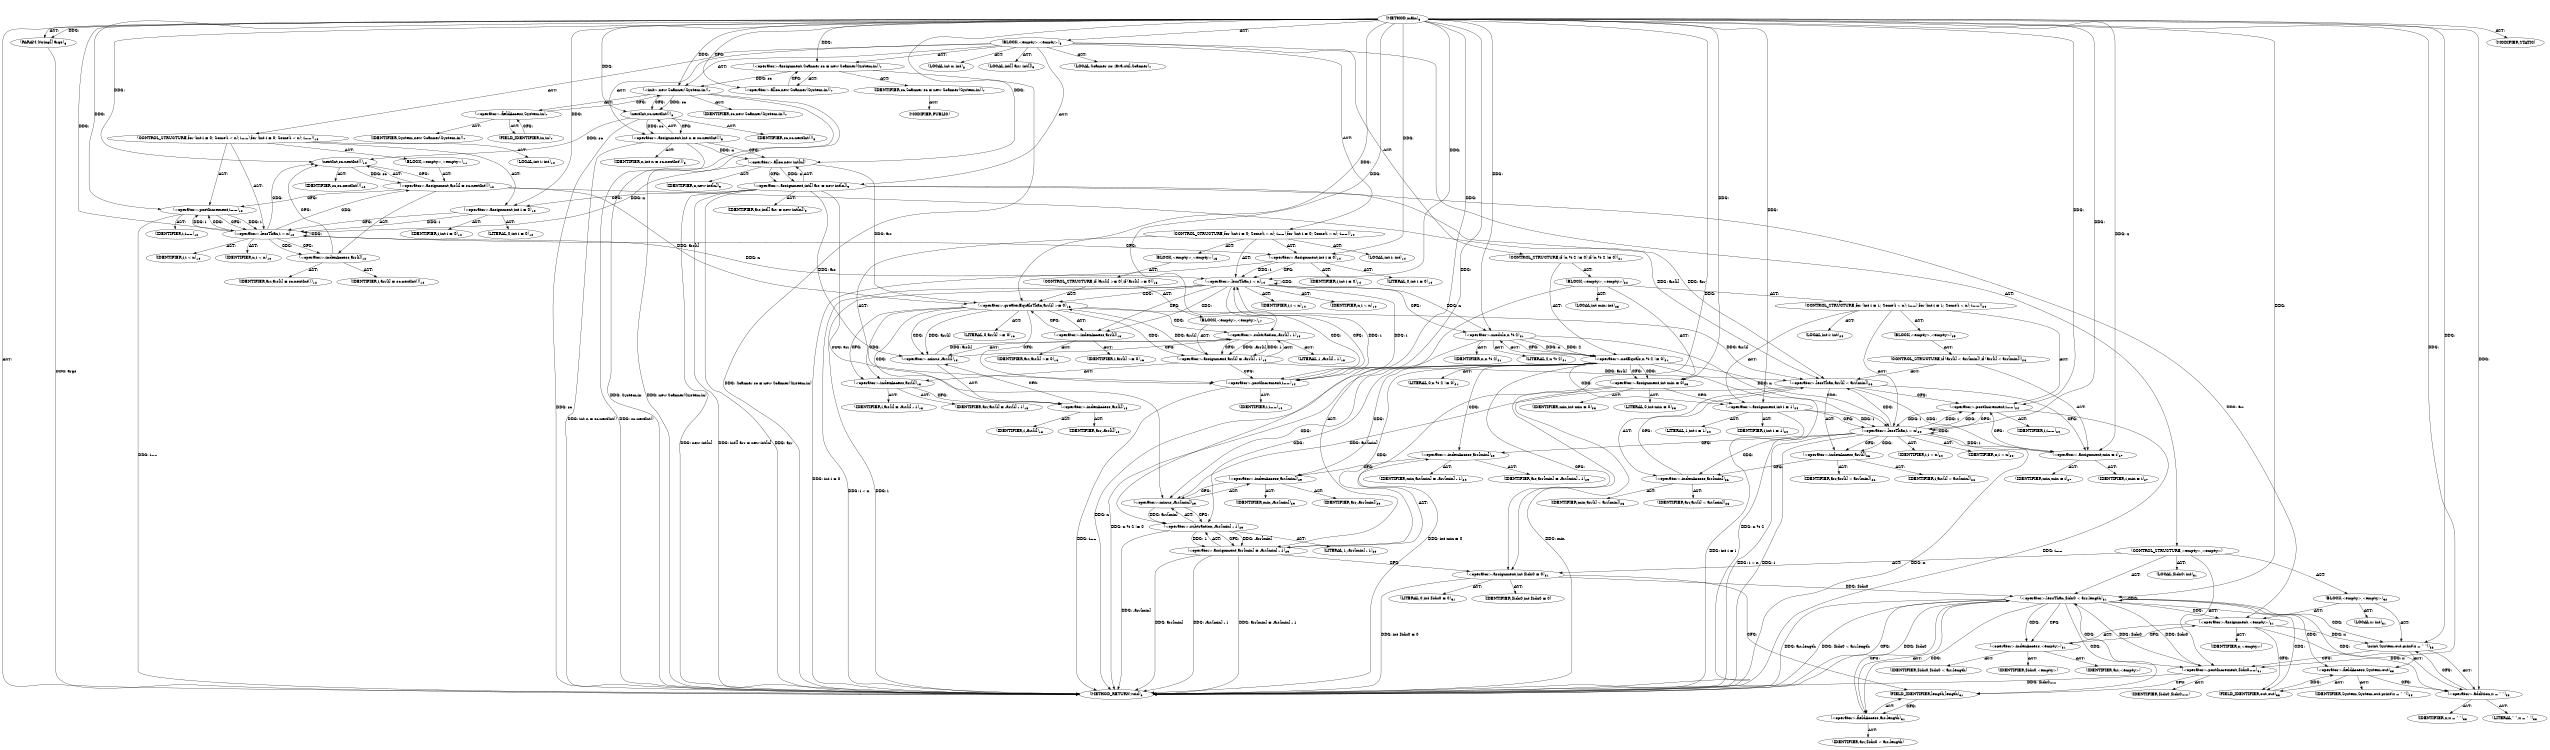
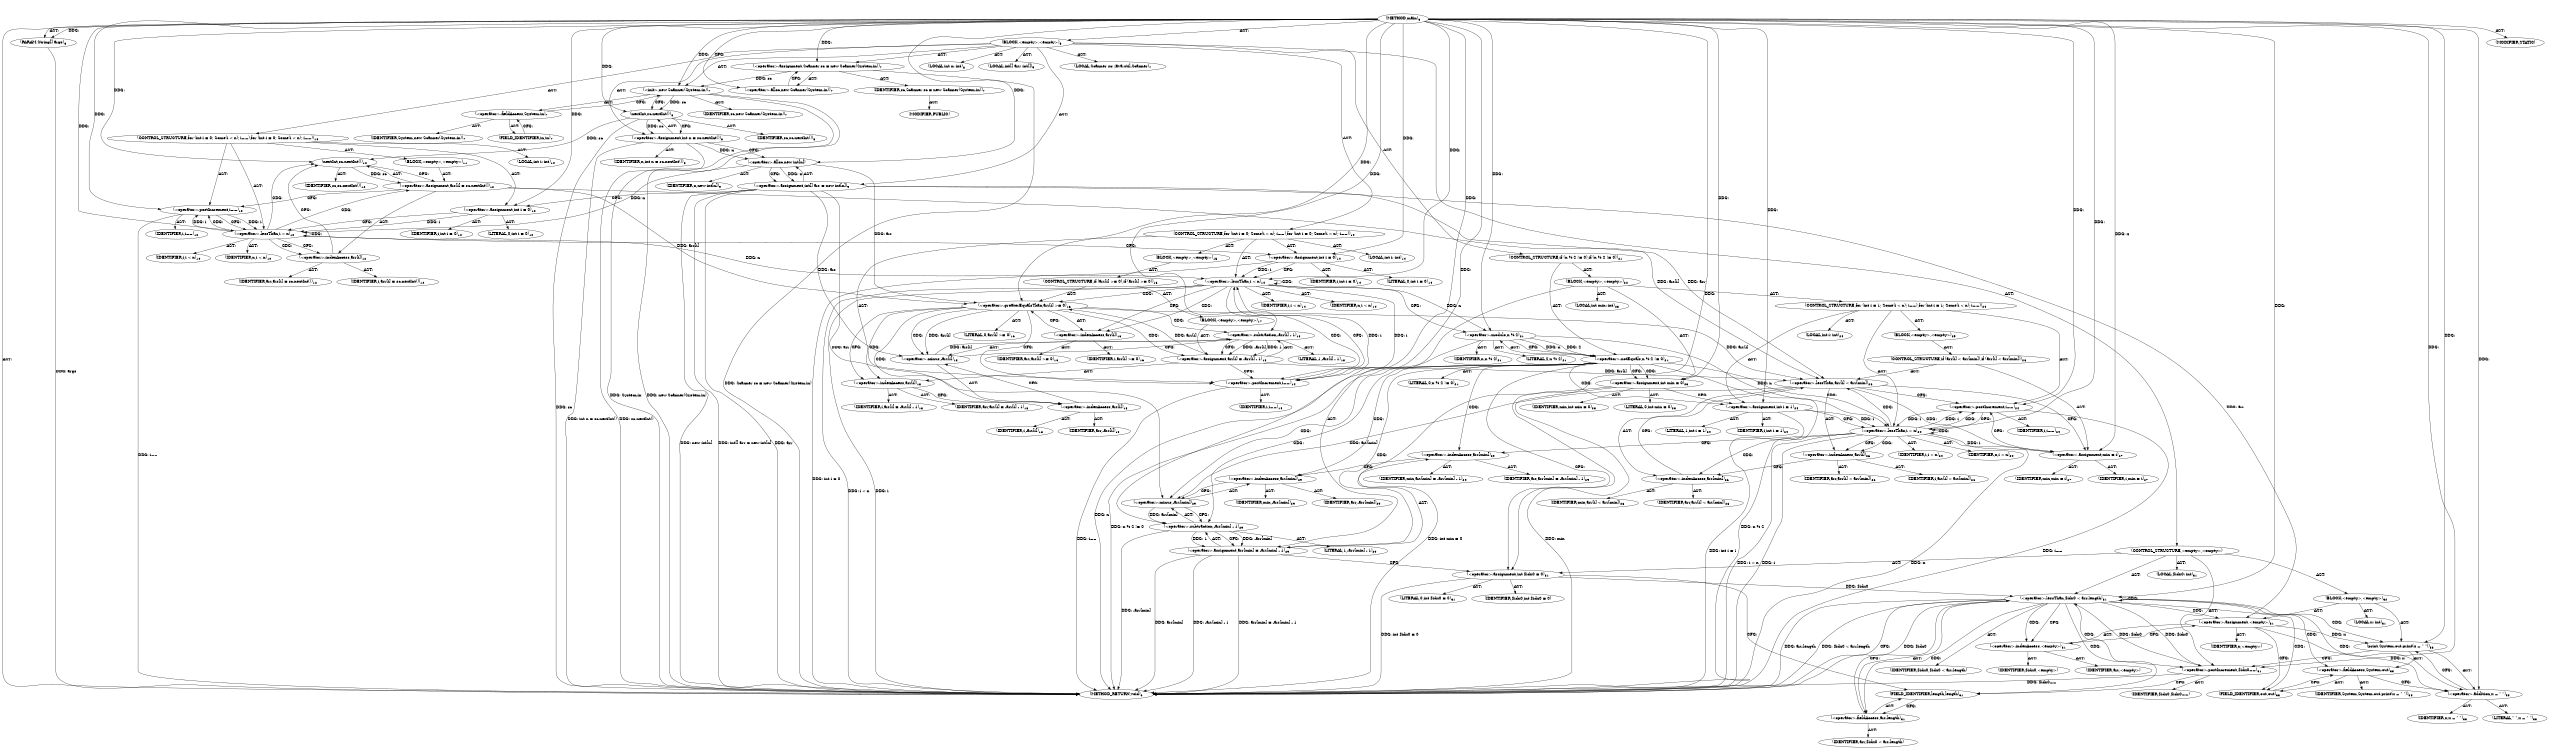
(767, 210) -> none
(1980, 658) -> (1991, 631)
(2316, 683) -> (2316, 683)
